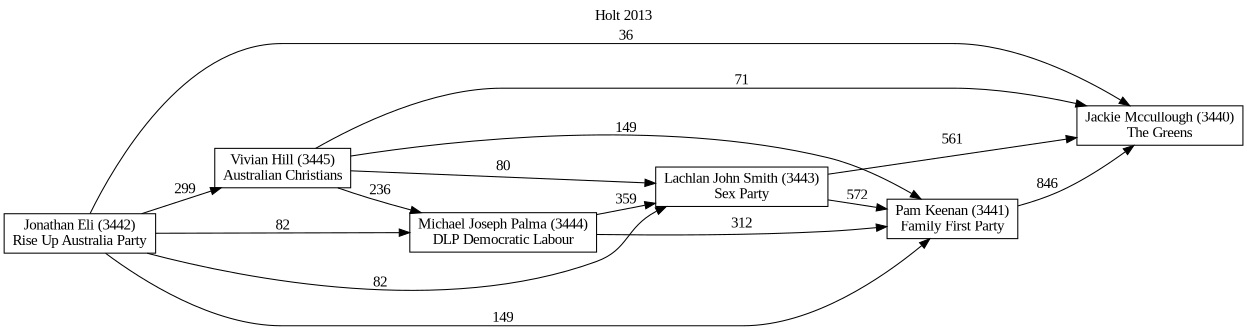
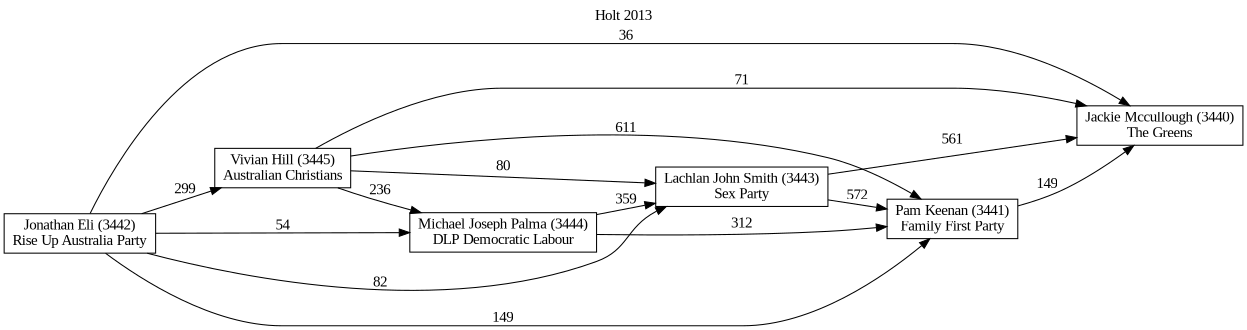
(626, 128) -> (626, 128)
(1047, 184) -> (1047, 184)
(283, 226) -> (283, 226)
